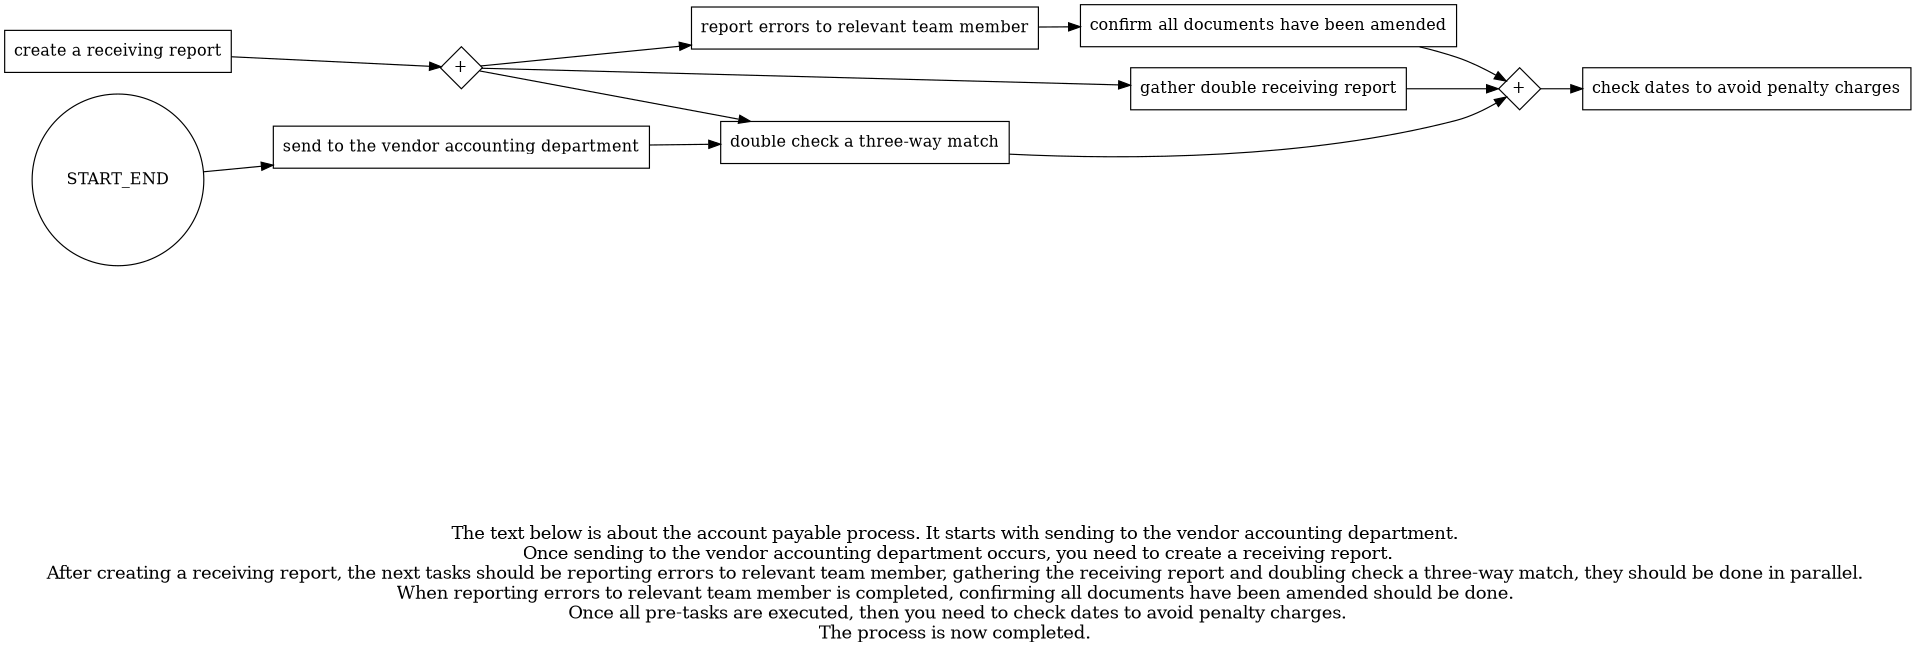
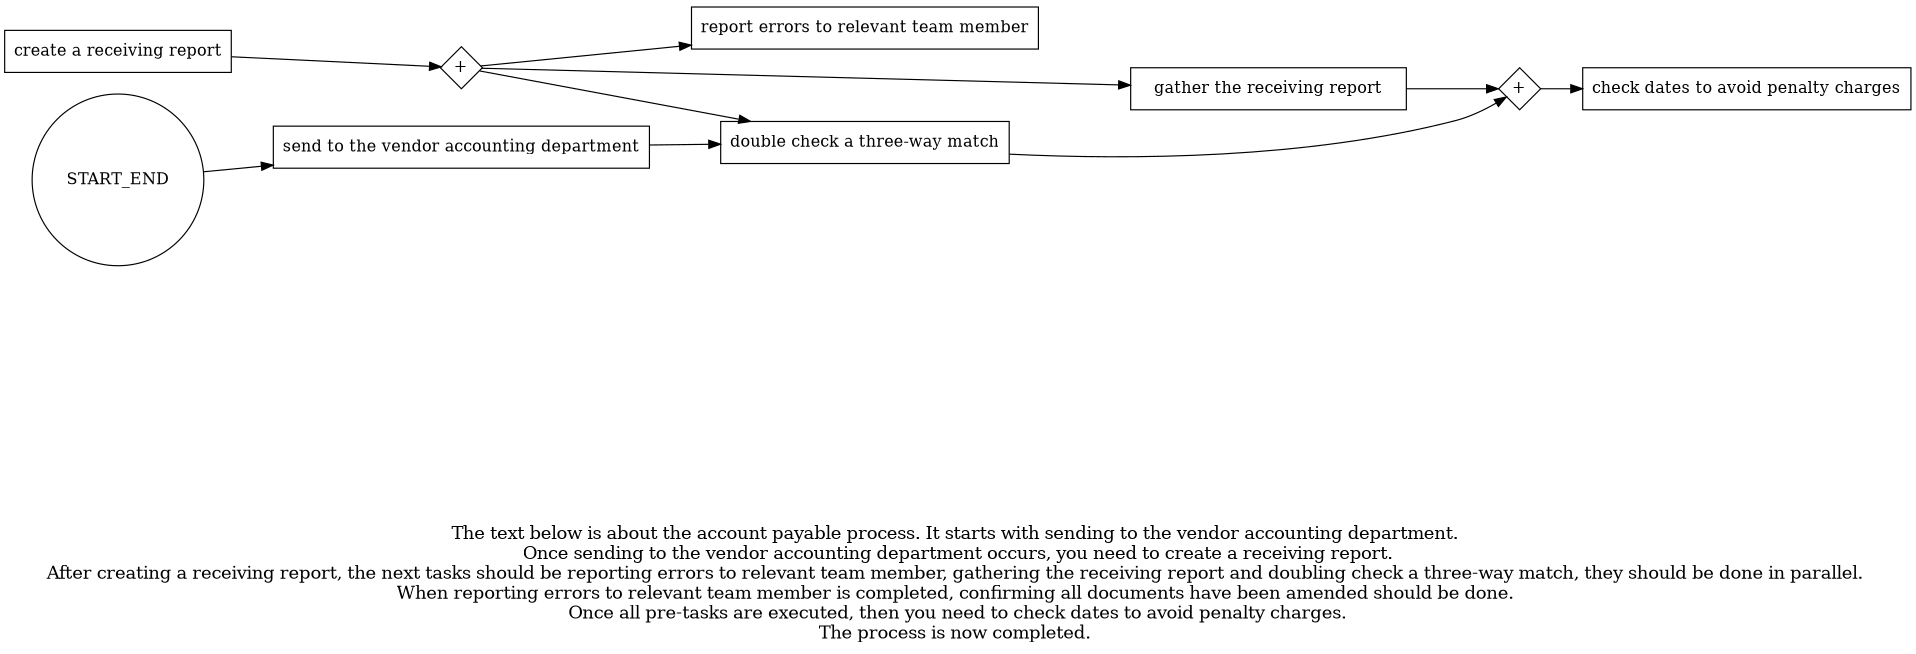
(1269, 26) -> none
(1269, 89) -> (1269, 89)
